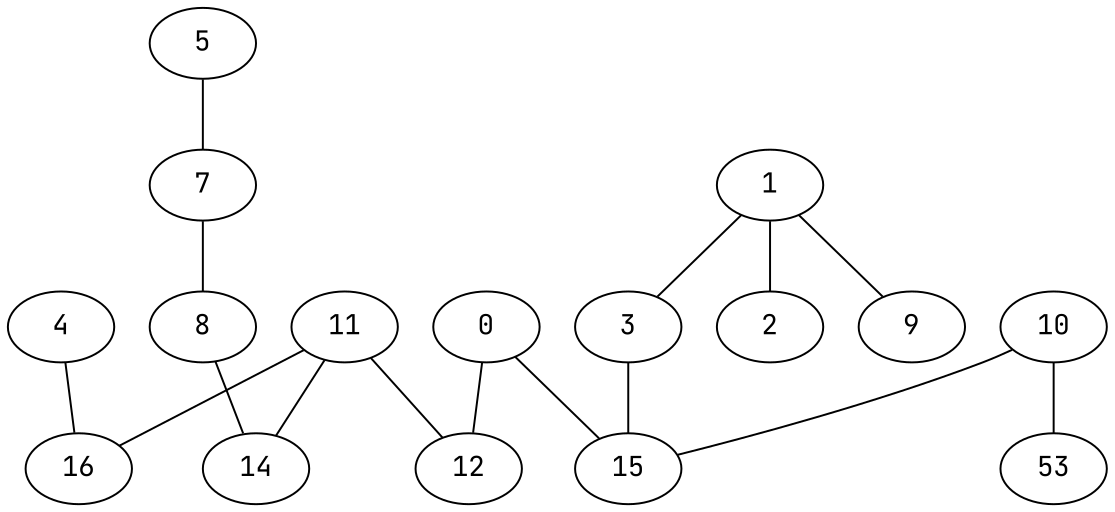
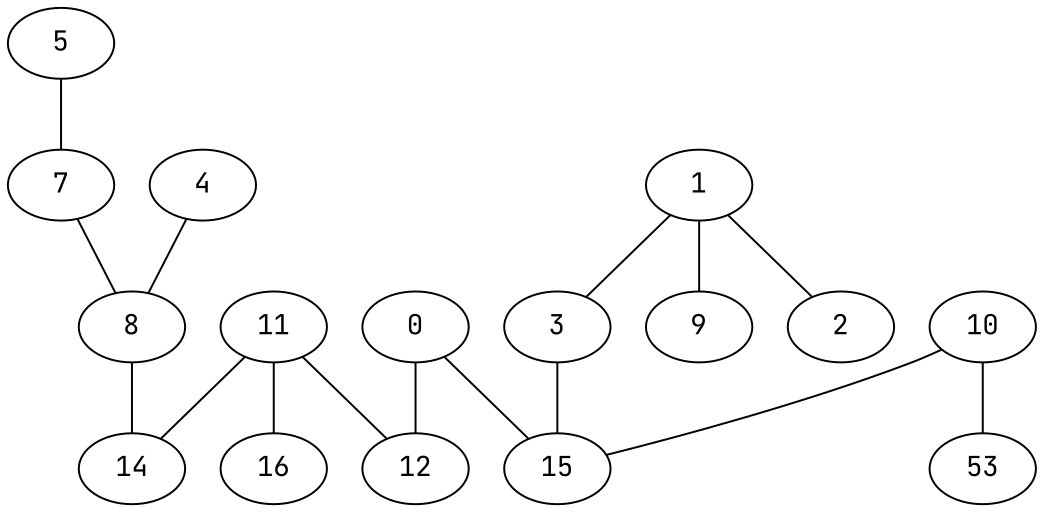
(70, 398) -> (167, 256)
